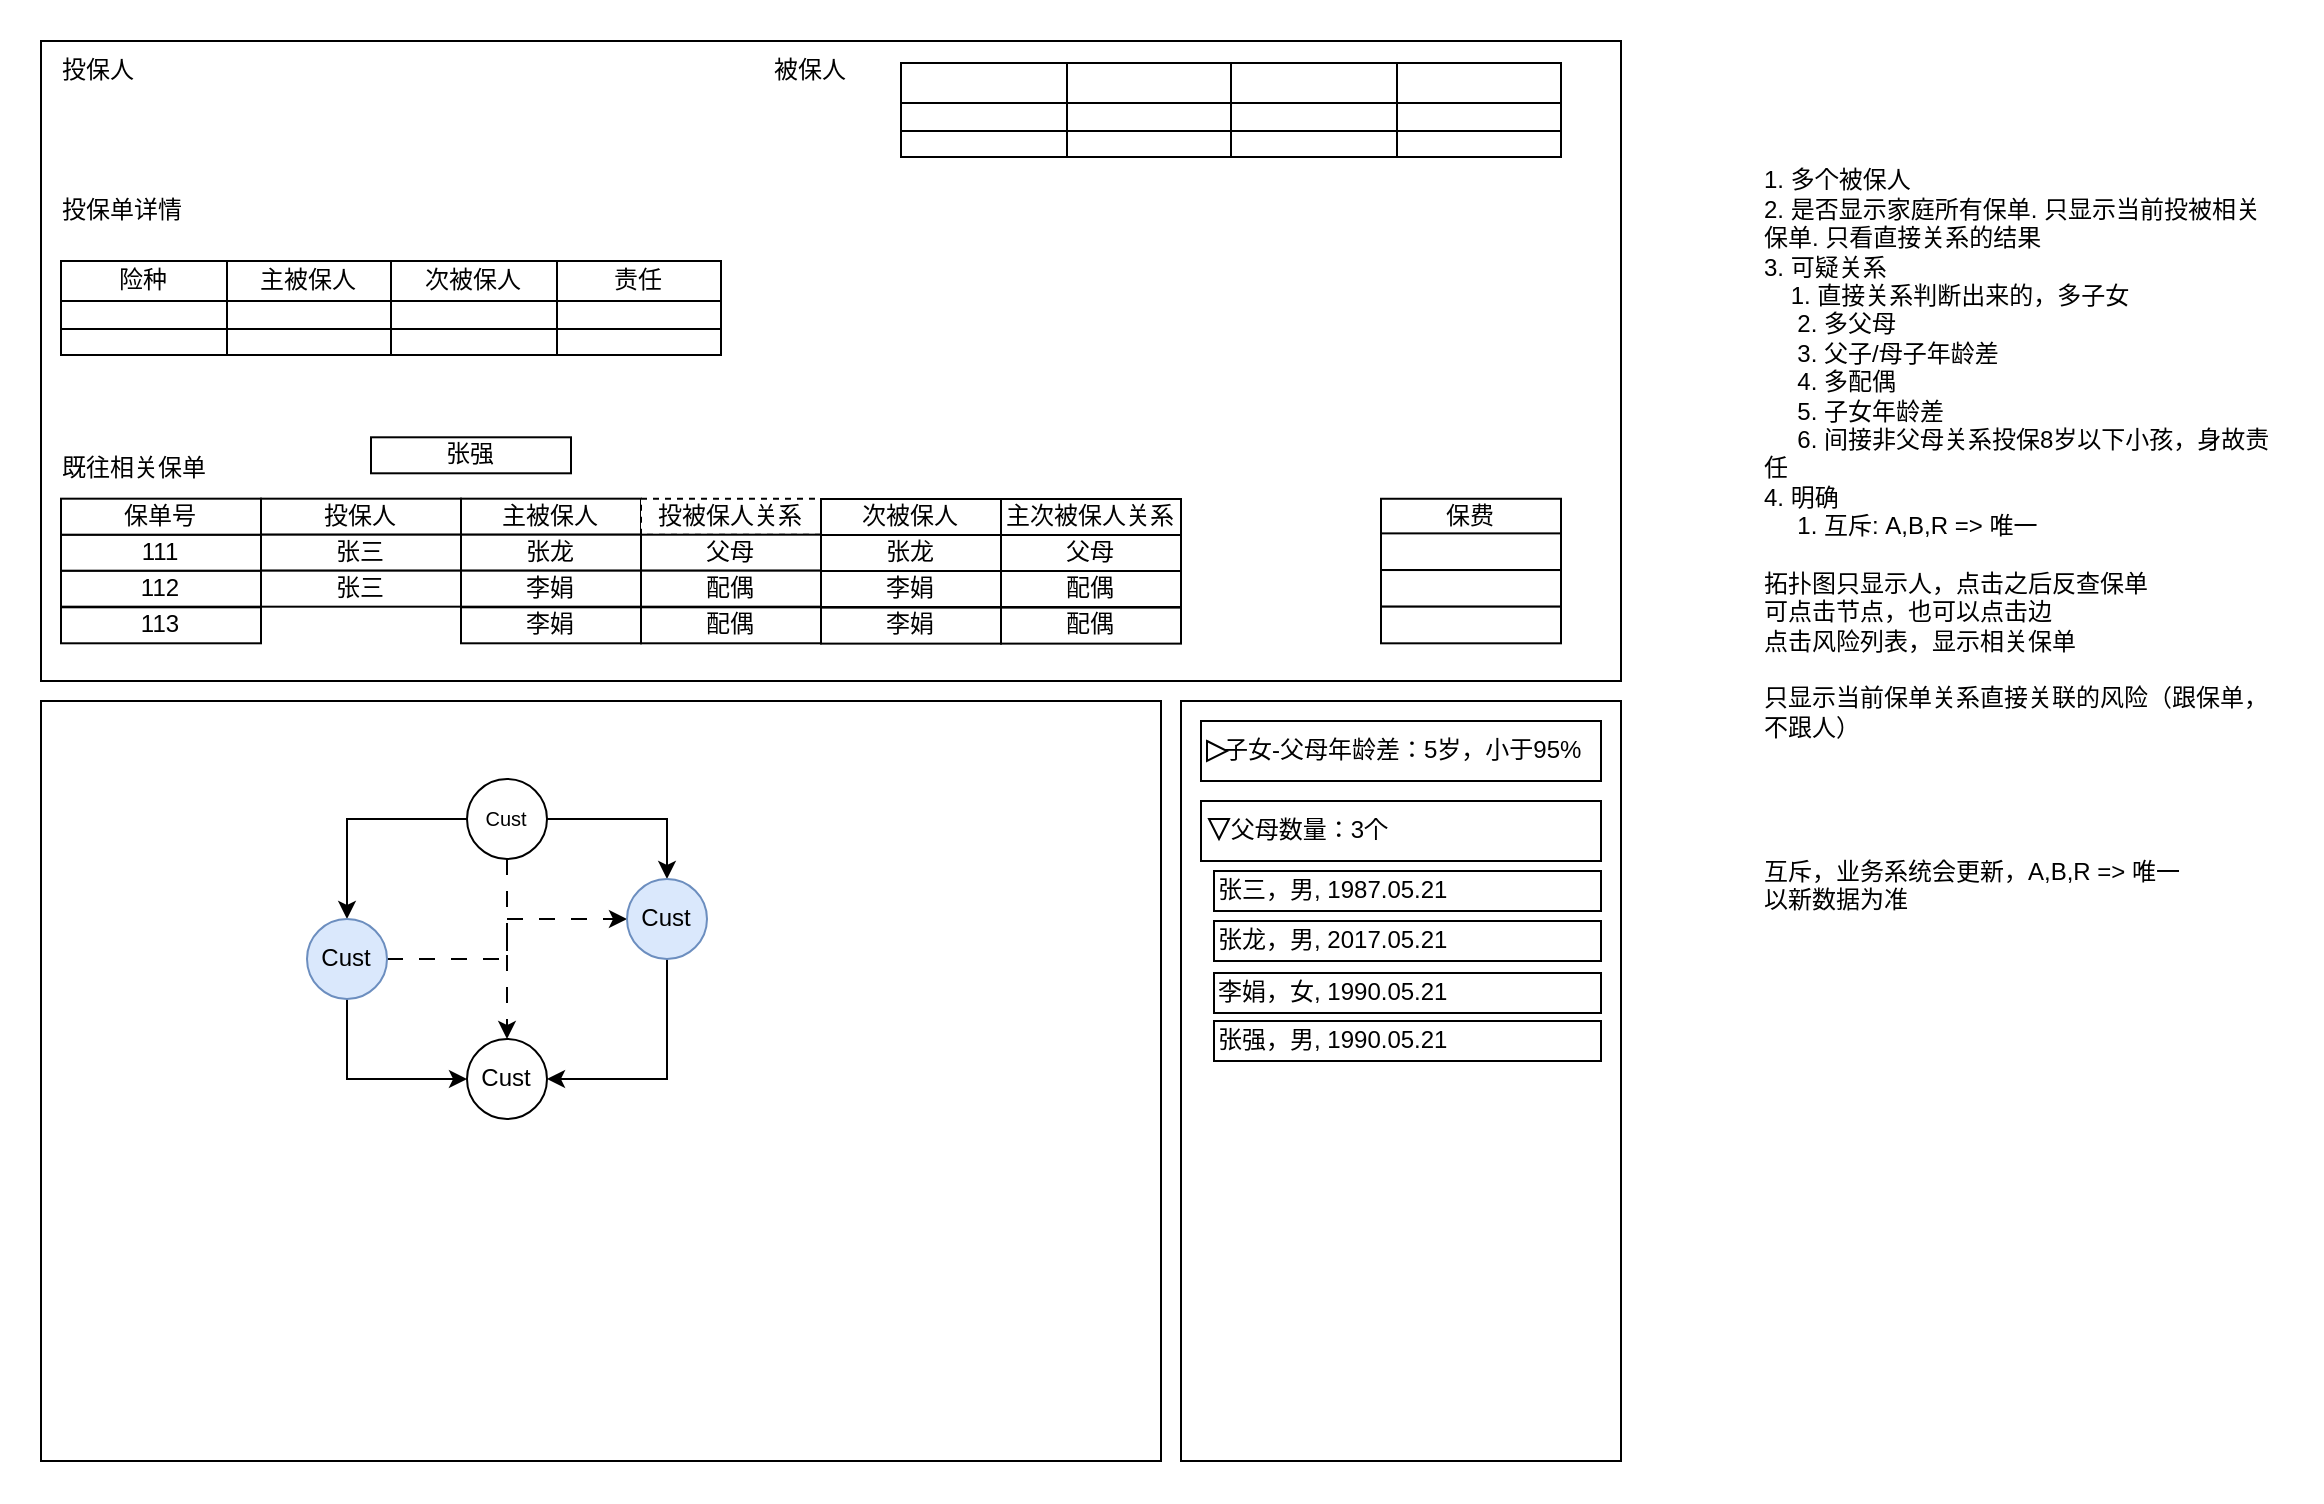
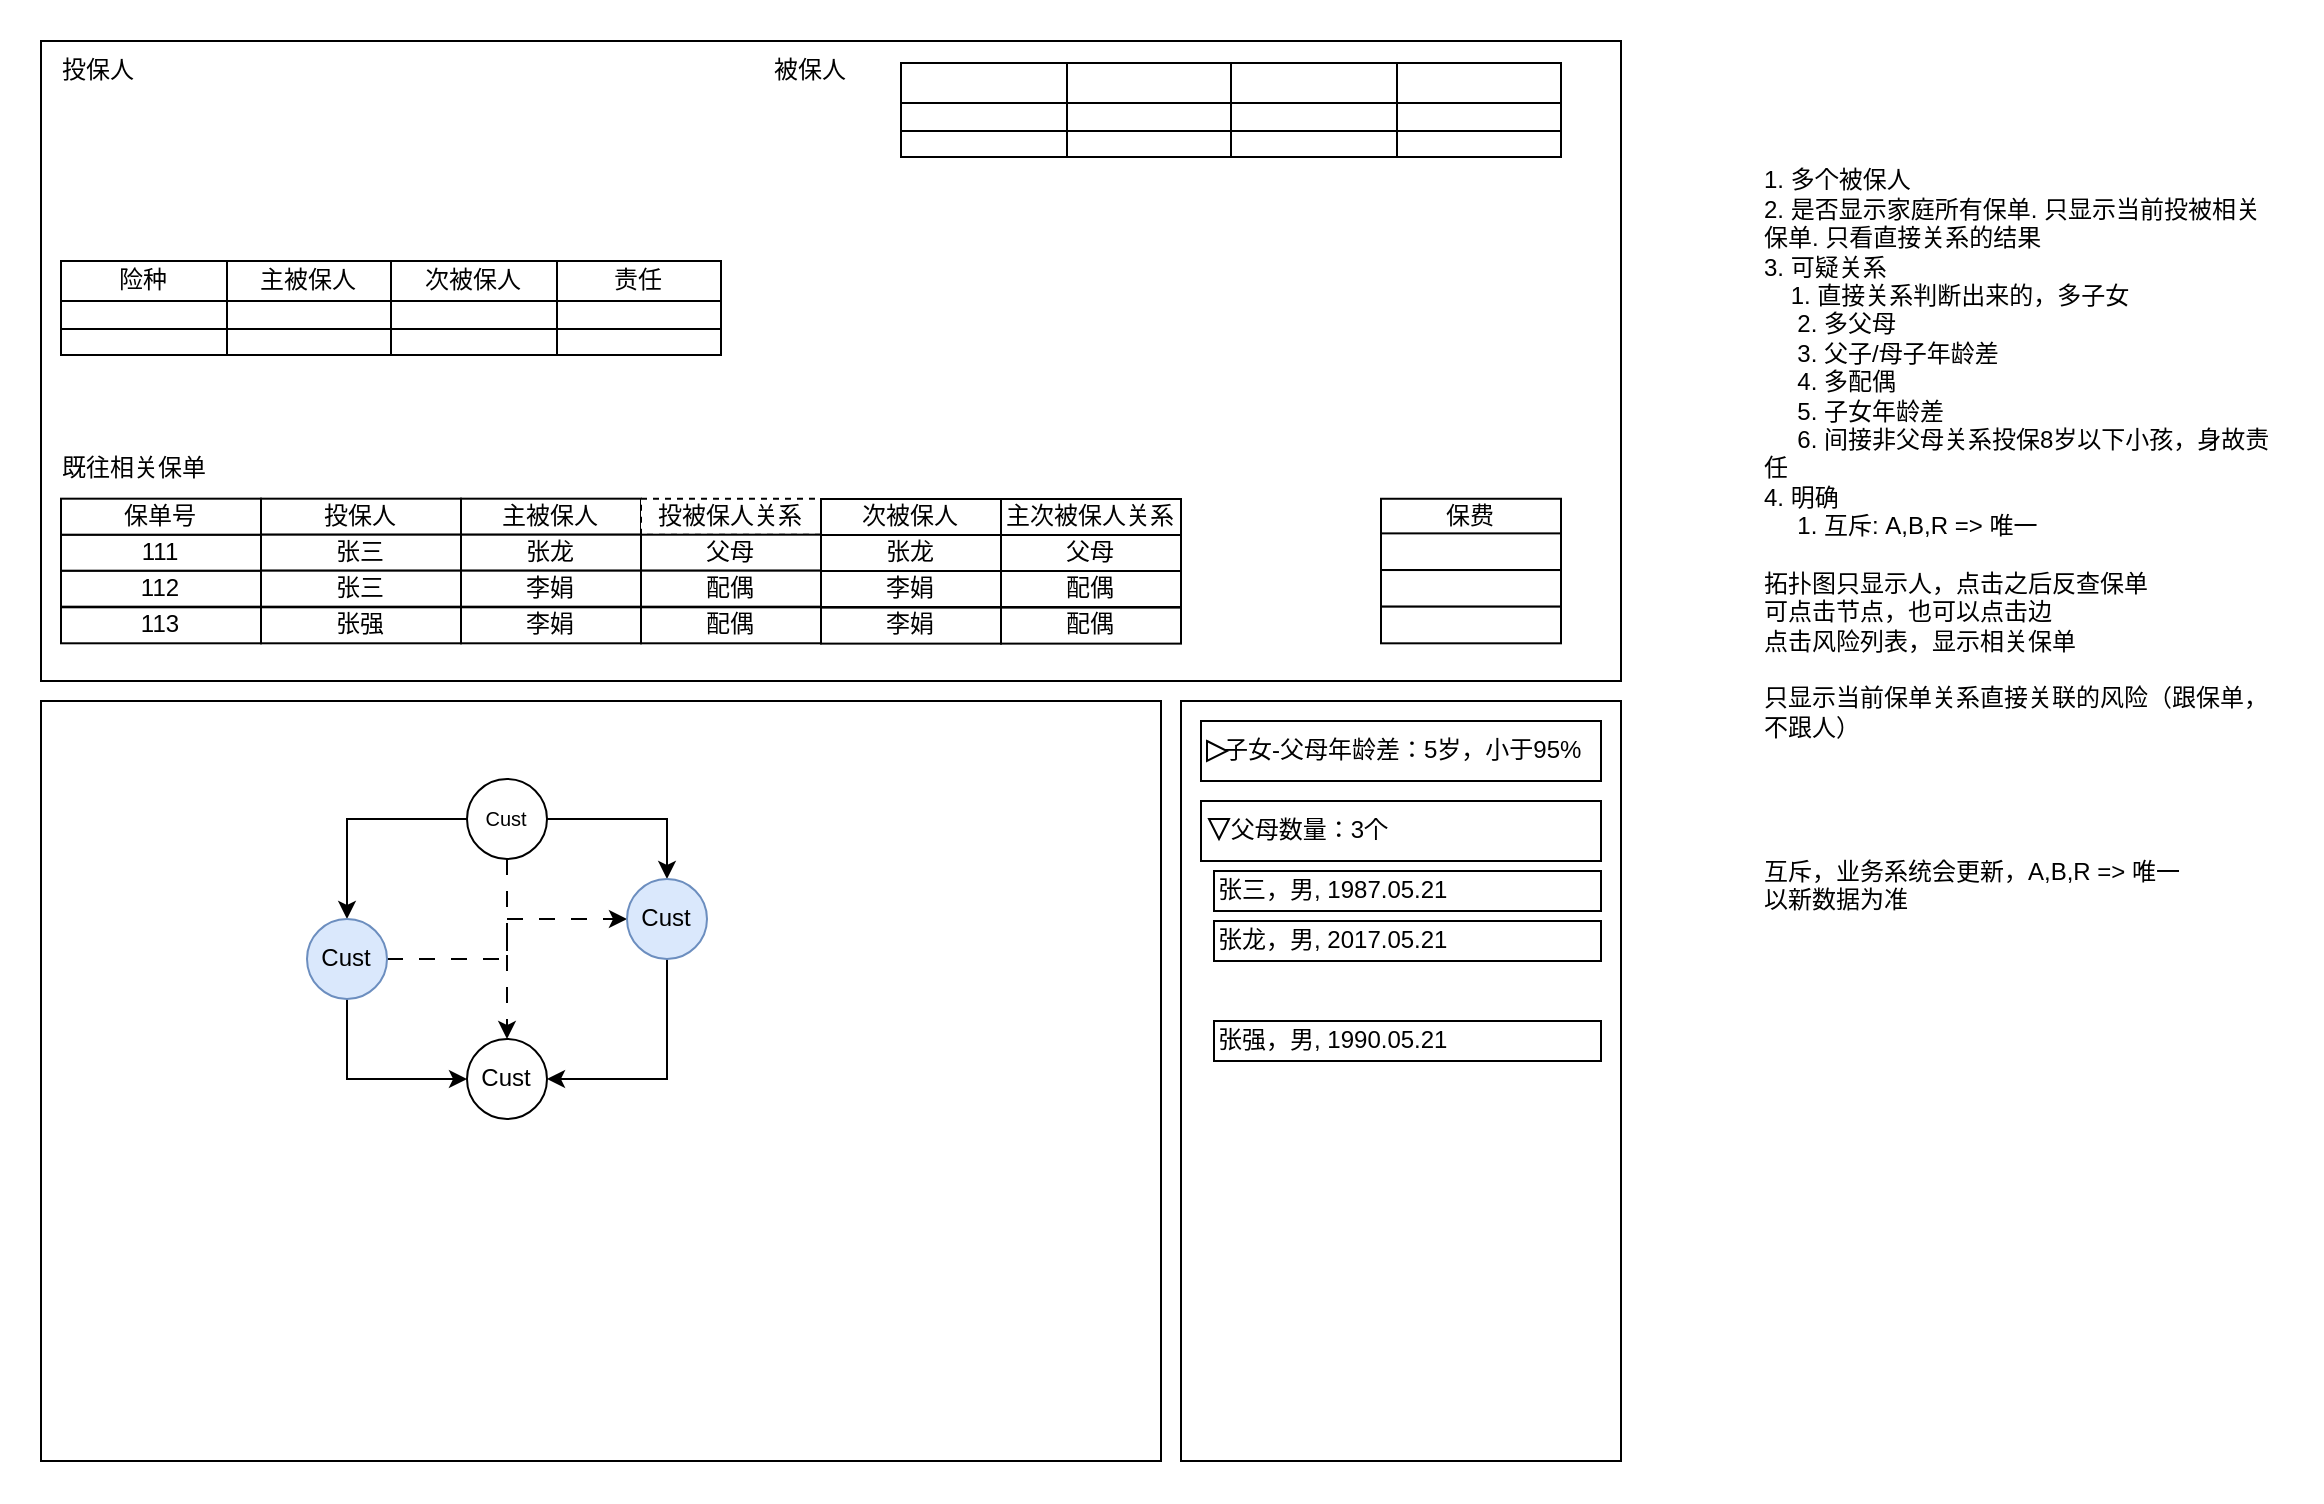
(150, 211) -> none
(471, 455) -> (361, 625)
(1408, 993) -> none
